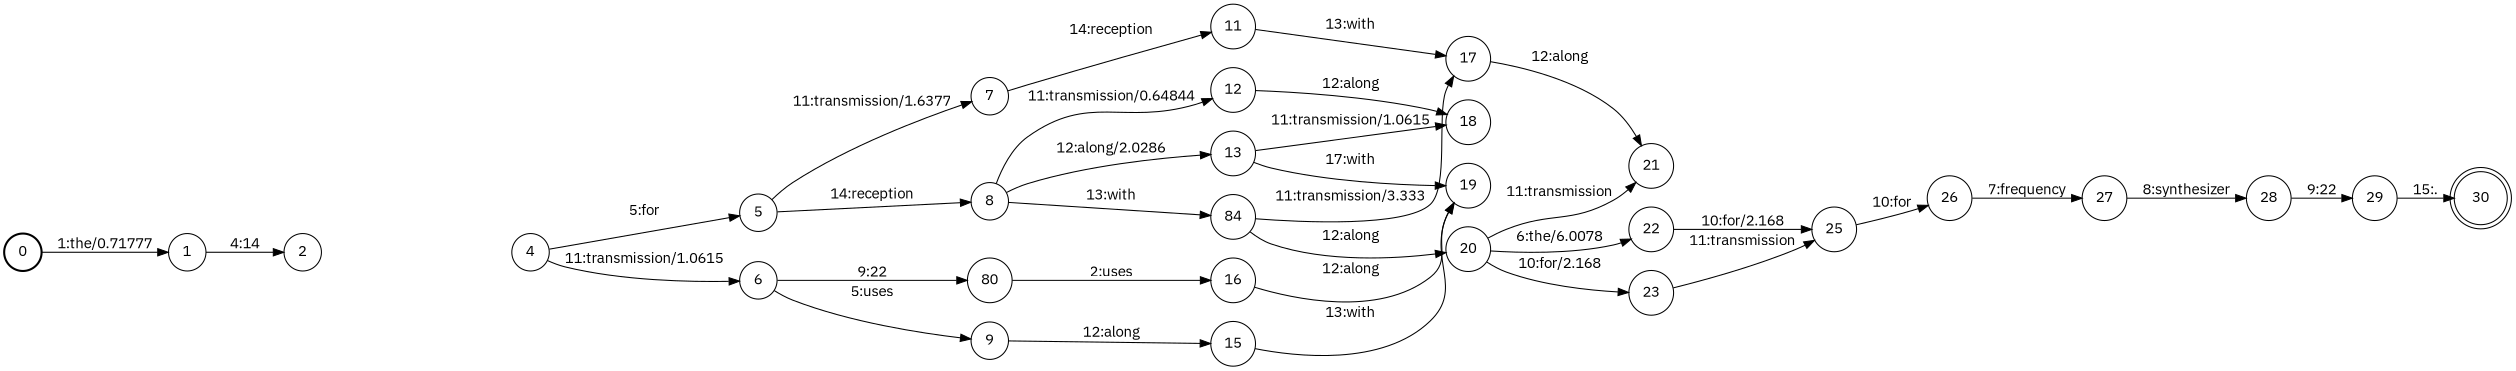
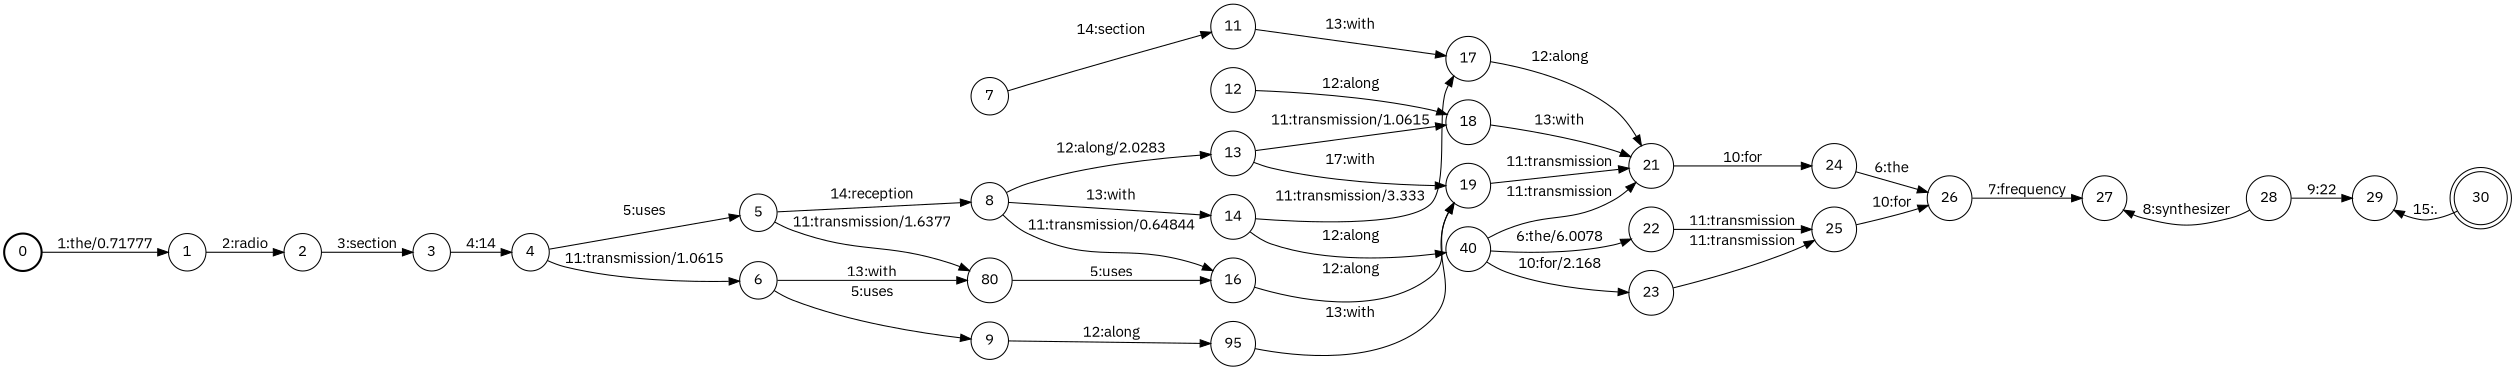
(1111, 30) -> (1111, 30)
(1084, 114) -> (1099, 252)
none -> (1556, 136)
(863, 145) -> (867, 247)
(1111, 149) -> (1111, 149)
none -> (1834, 166)
none -> (1555, 176)
(2181, 198) -> (2192, 225)
(2420, 198) -> (2431, 220)
(644, 211) -> (644, 211)
(1233, 217) -> (1233, 217)
(1743, 222) -> (1743, 222)
(245, 244) -> (245, 244)
(1468, 249) -> (1468, 249)
none -> (432, 252)
(872, 273) -> (872, 273)
(1111, 273) -> (1111, 273)
(1233, 344) -> (1233, 344)
